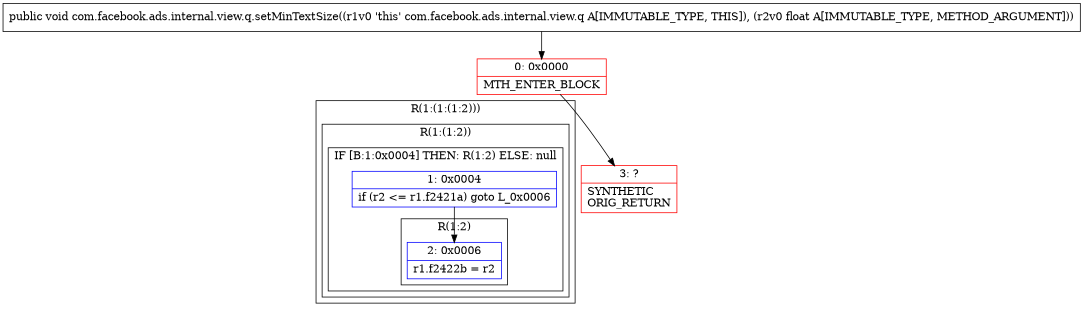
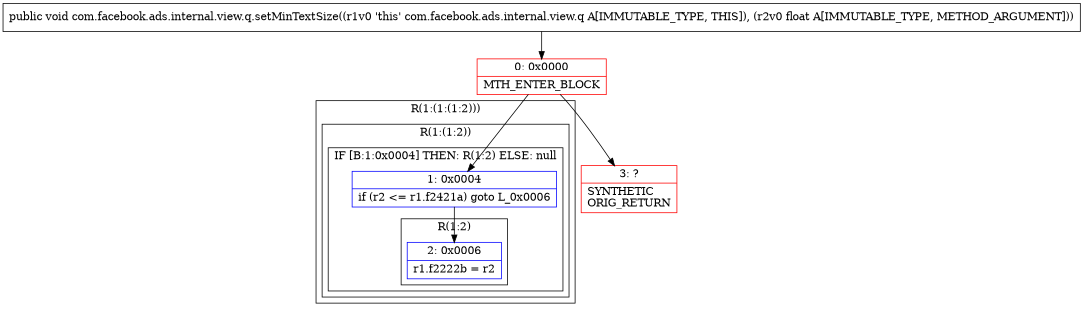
none -> (501, 130)
(454, 269) -> (454, 269)
